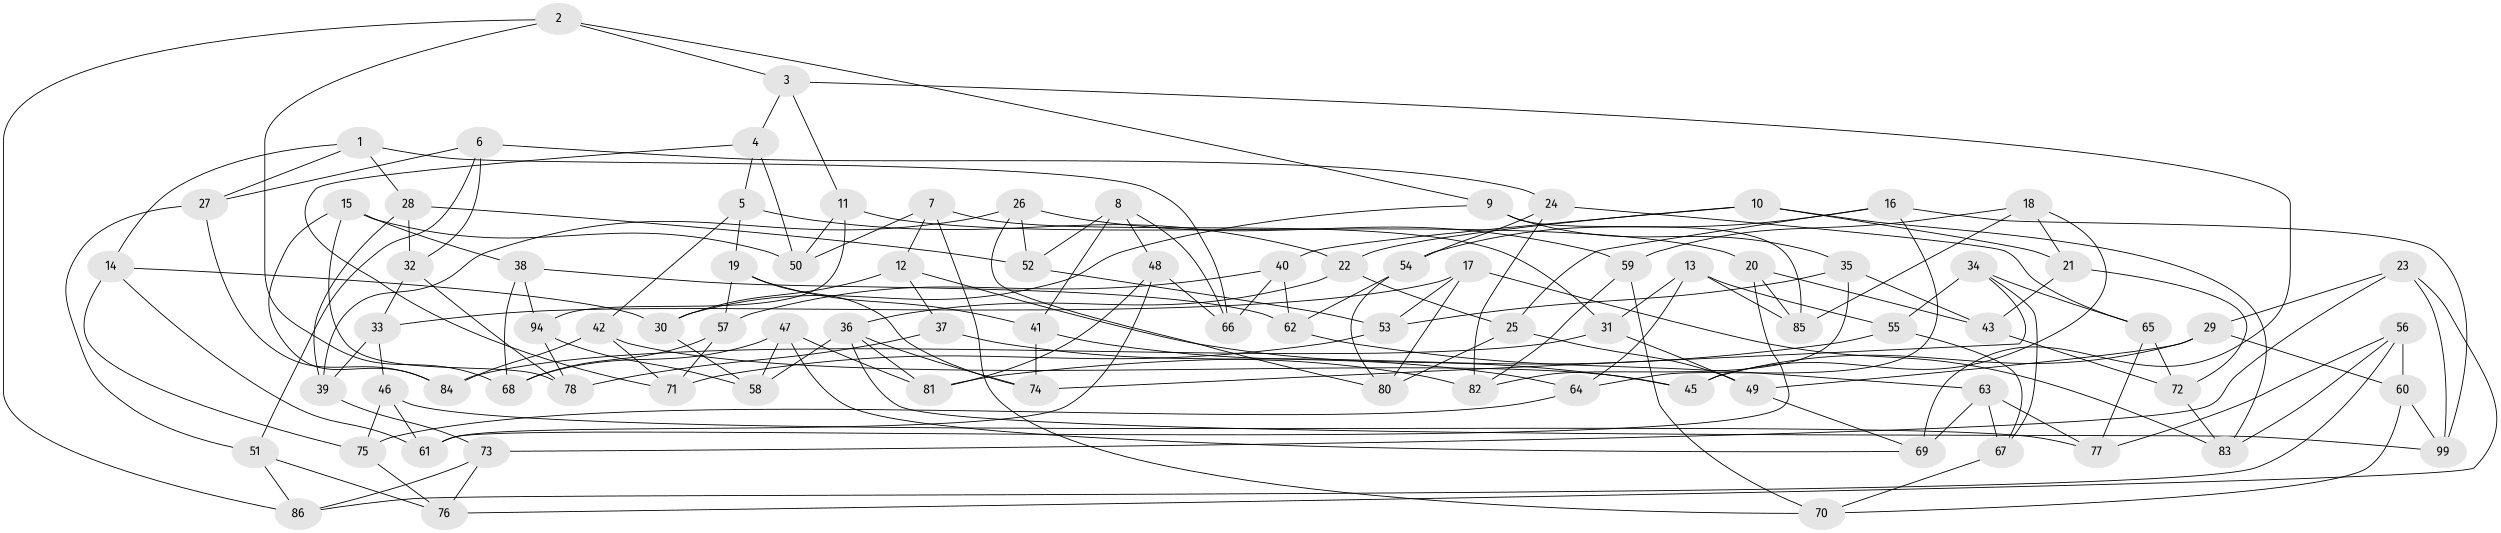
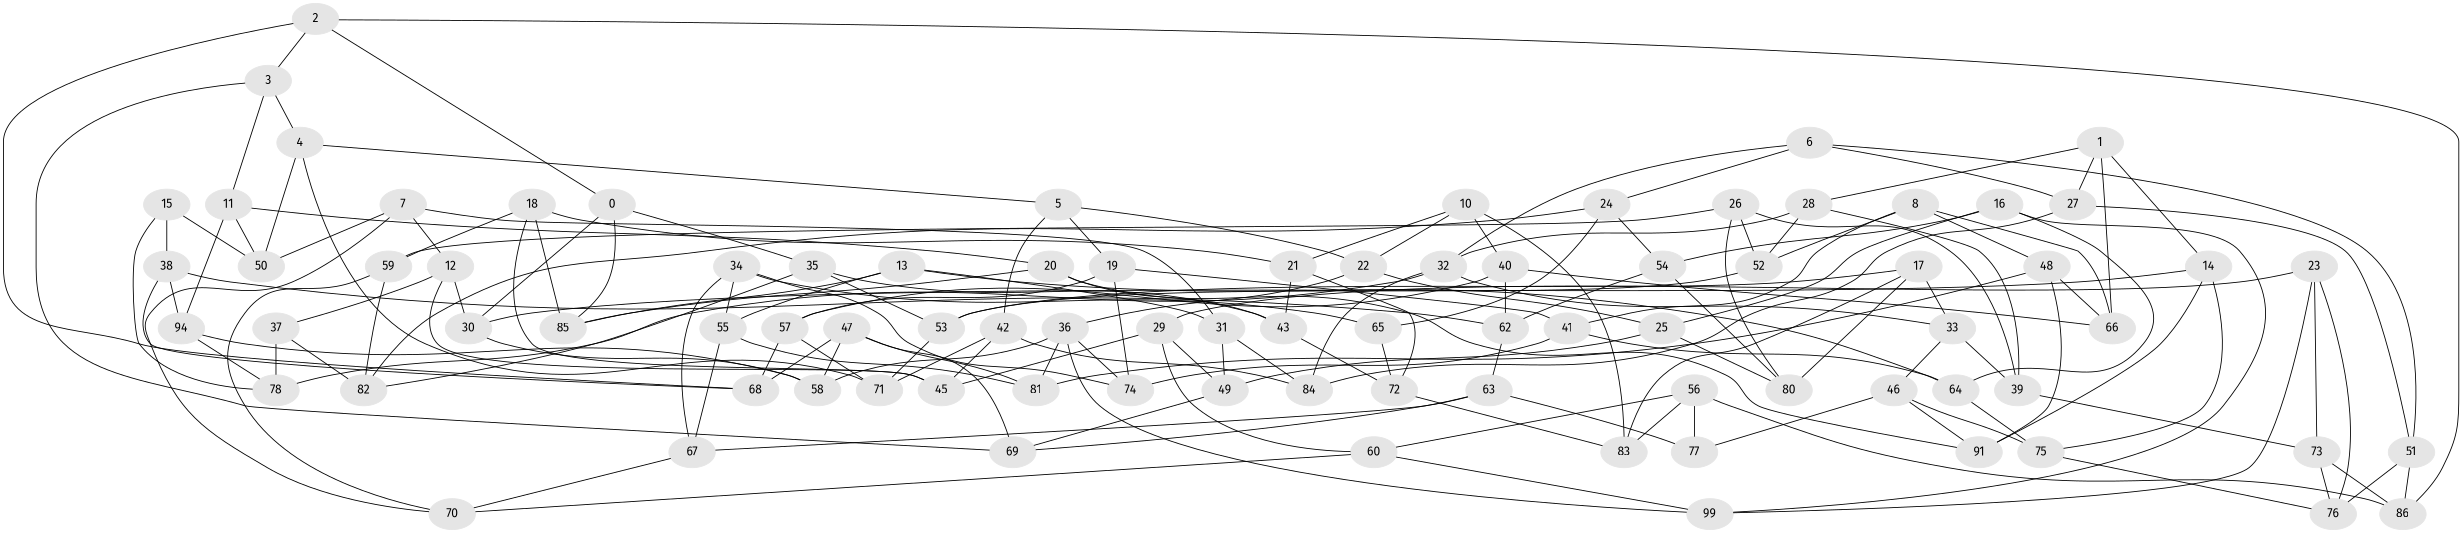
(1490, 205) -> (612, 205)
(285, 343) -> (1337, 325)
(2123, 390) -> none
(425, 452) -> (1979, 452)
